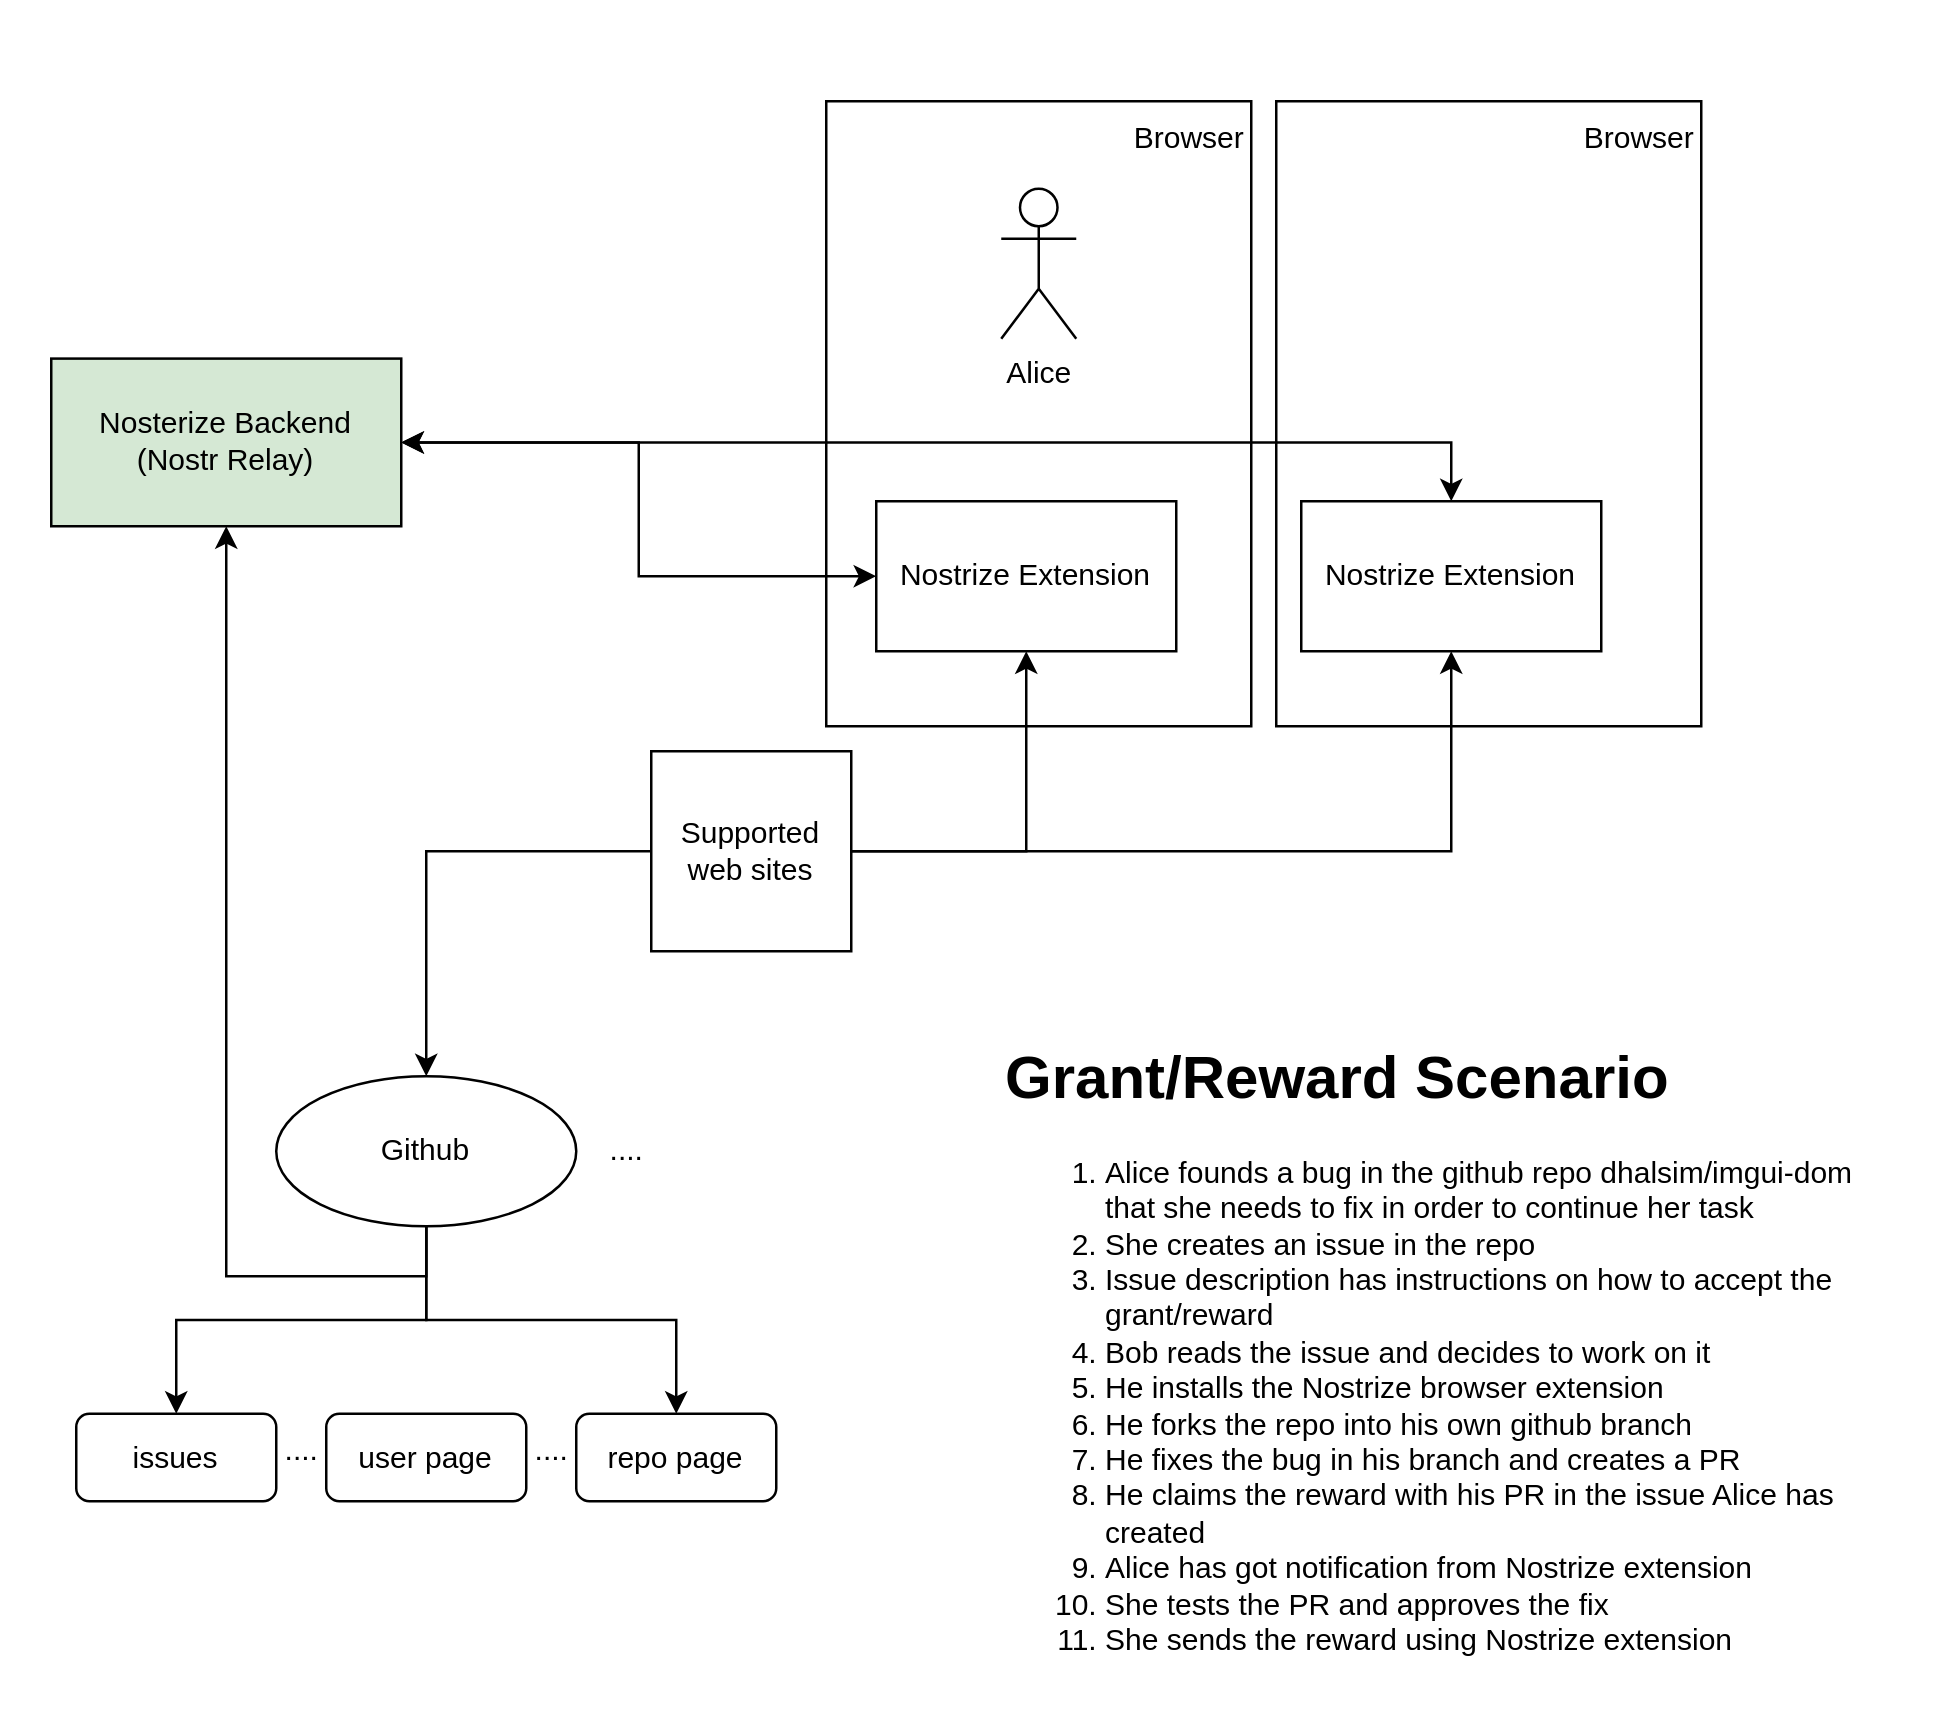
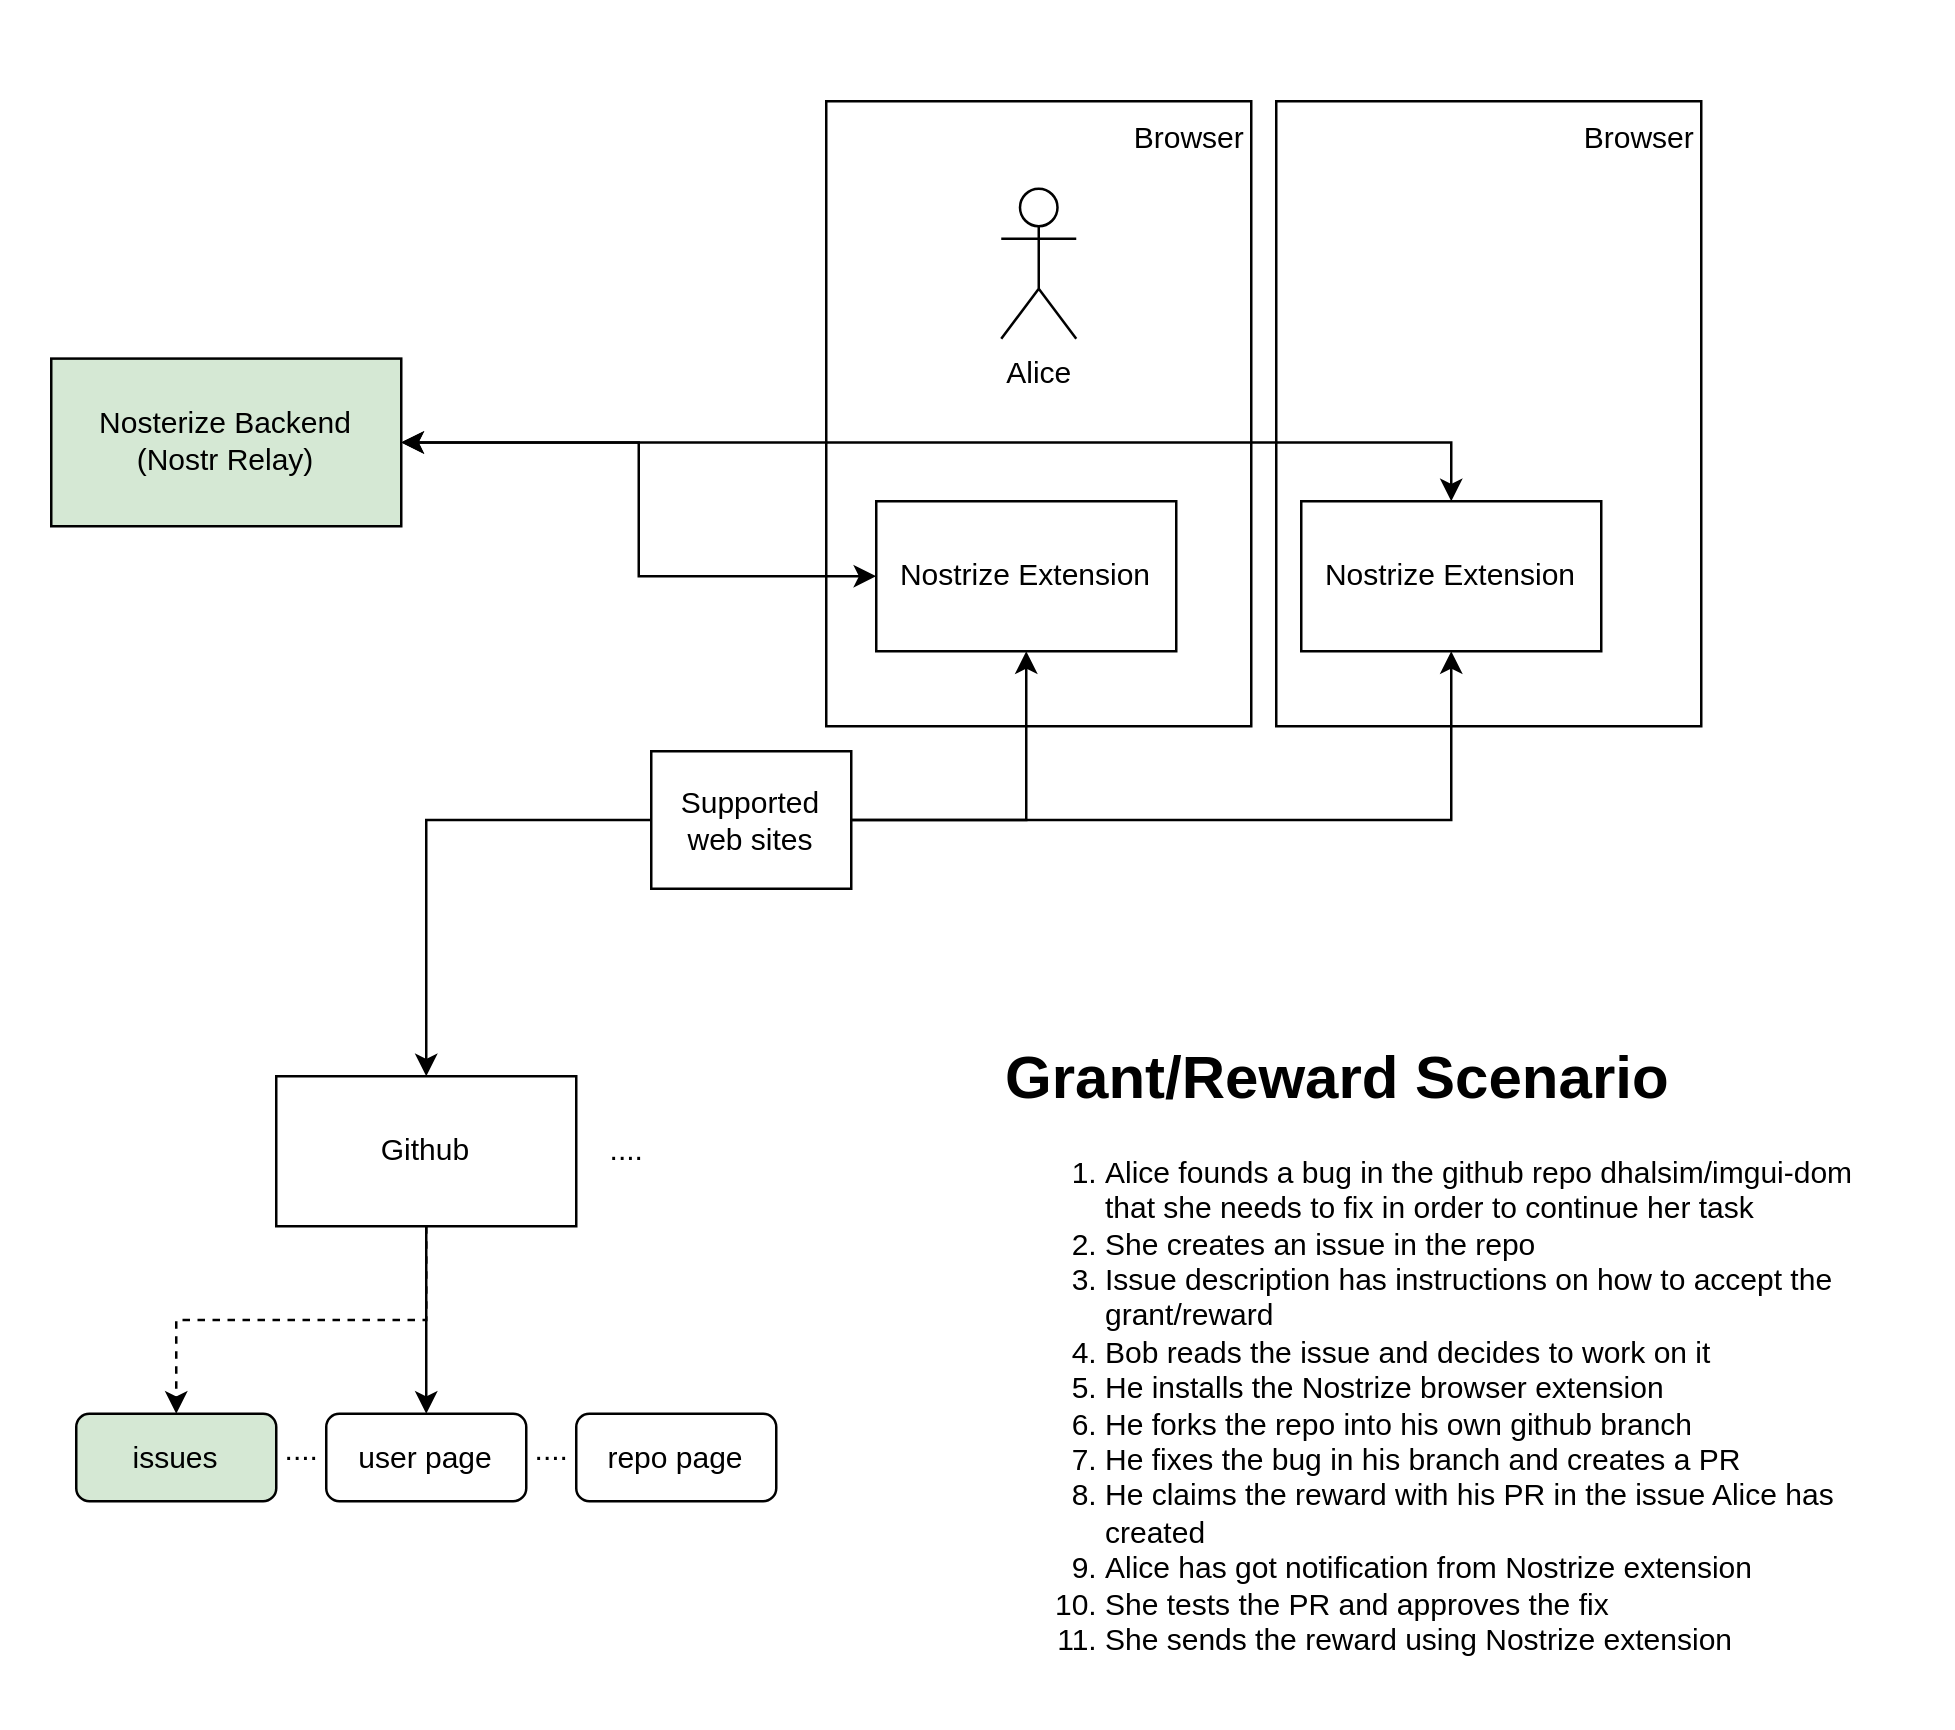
(751, 851) -> (751, 820)
(226, 1007) -> (426, 1361)
(426, 1151) -> (426, 1151)
(263, 1320) -> (263, 1320)
(592, 1320) -> none
(176, 1458) -> (176, 1458)
